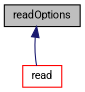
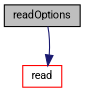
(35, 52) -> (49, 41)
